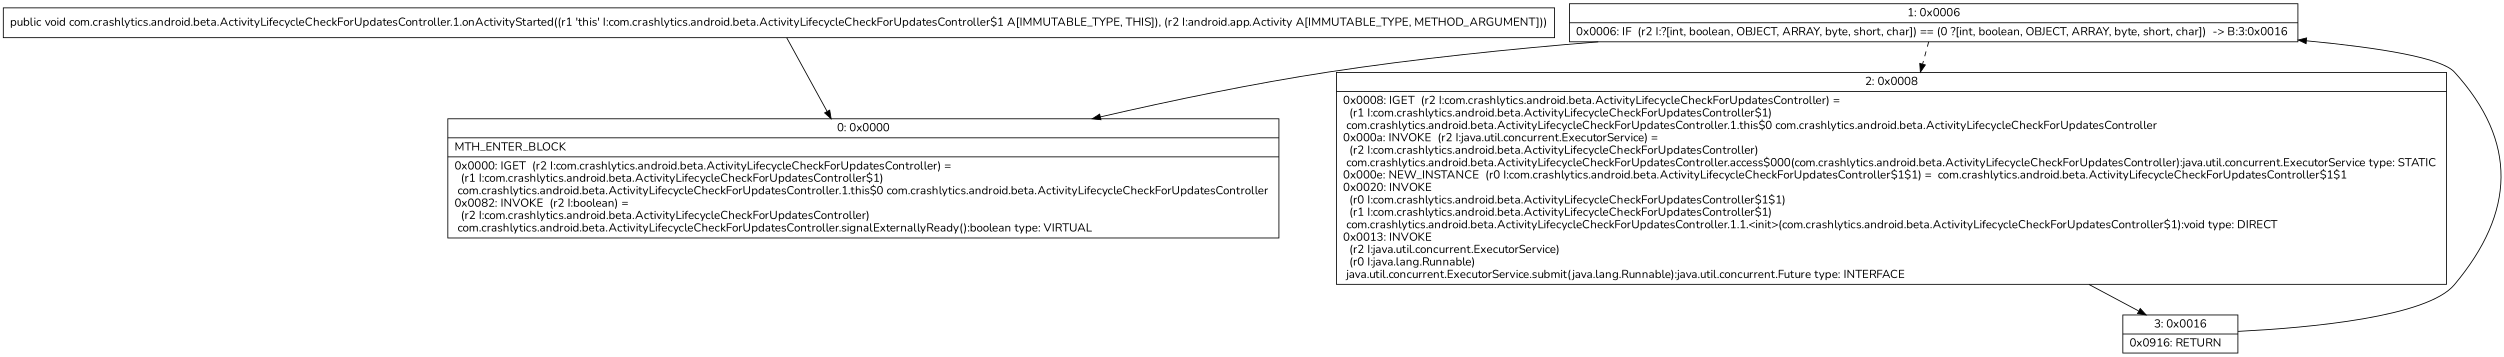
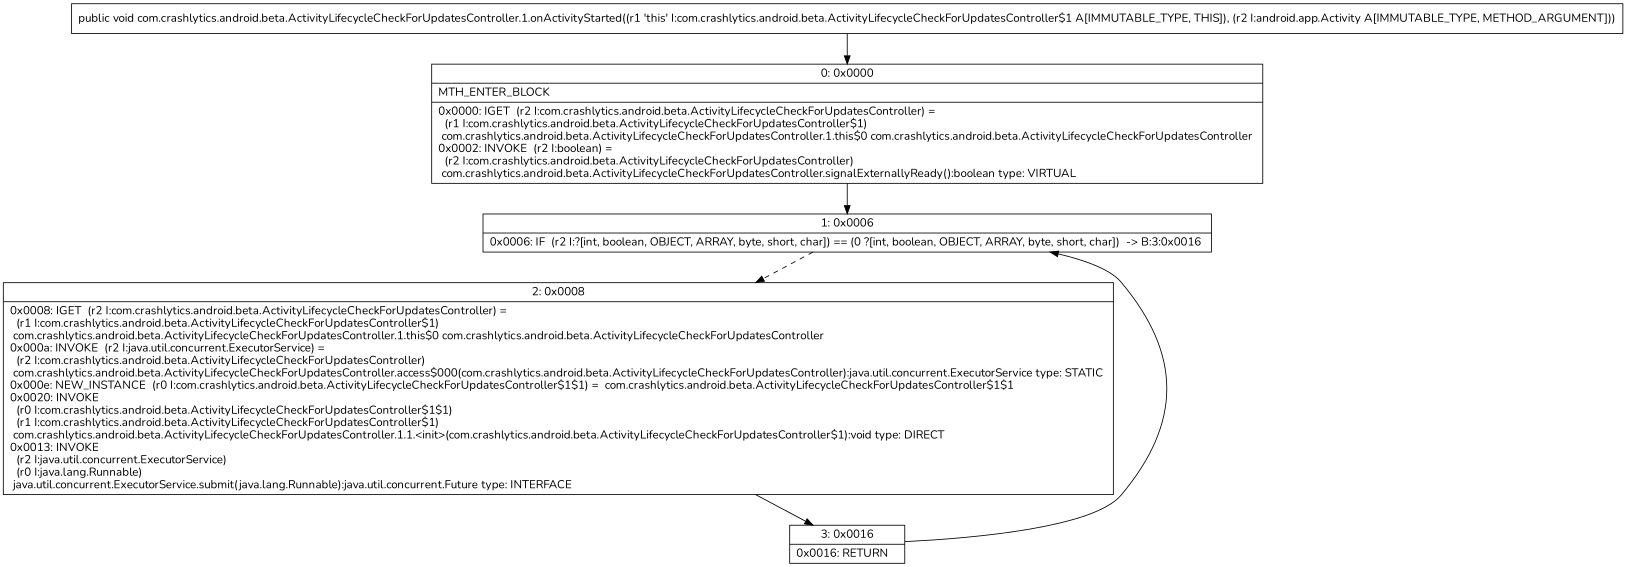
(1348, 69) -> (847, 194)
(543, 203) -> (527, 149)
(2180, 343) -> (847, 553)
